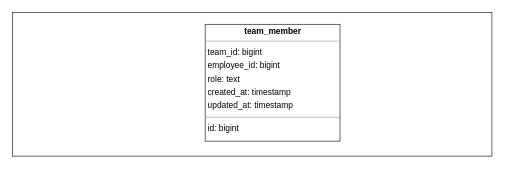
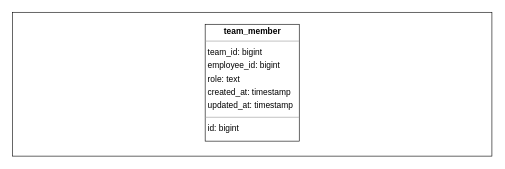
(273, 83) -> (252, 83)
